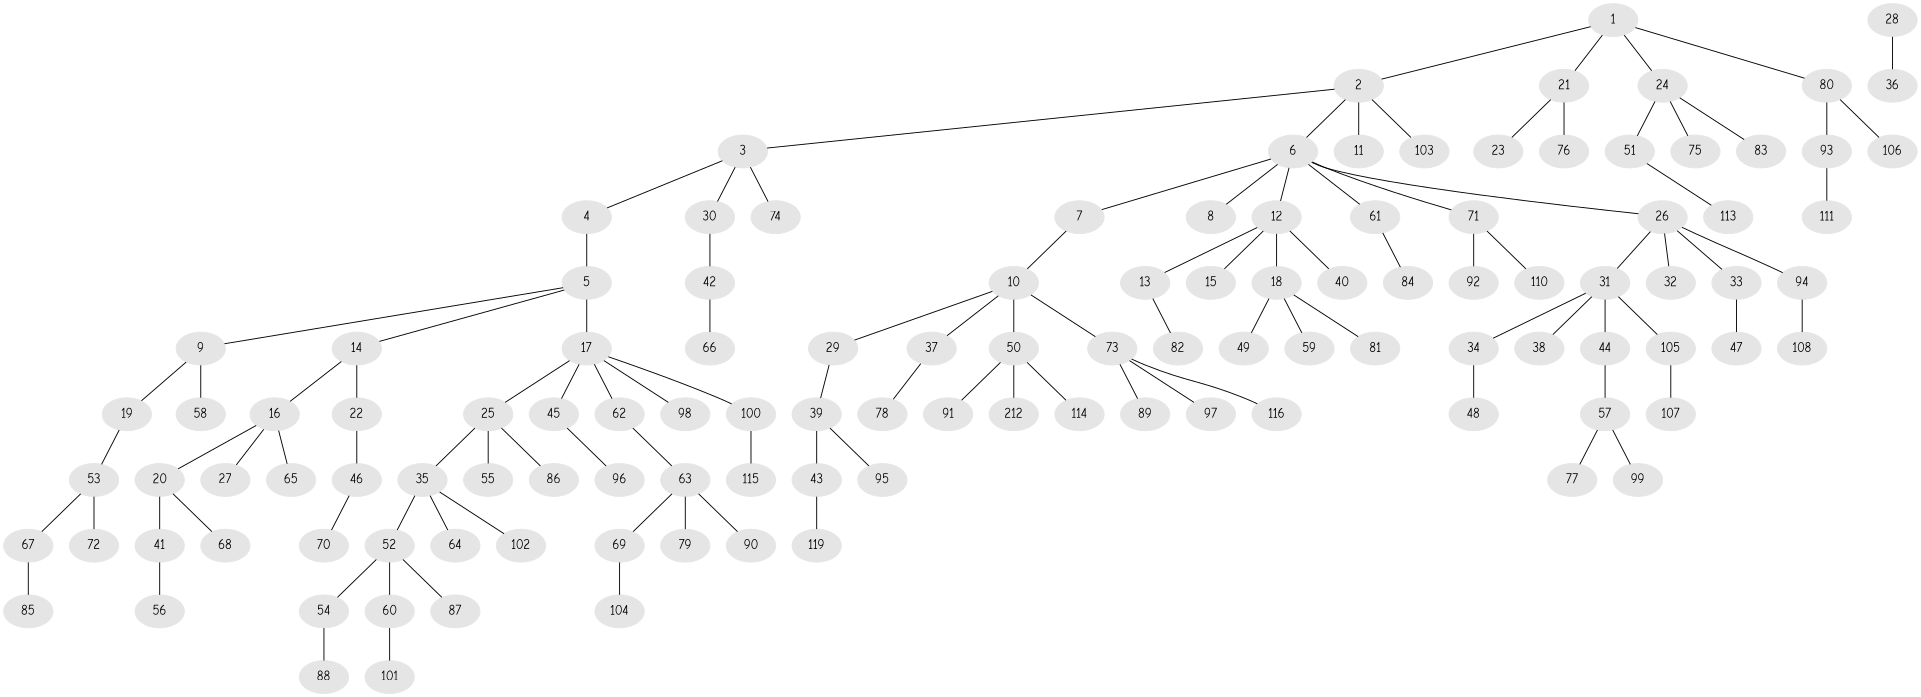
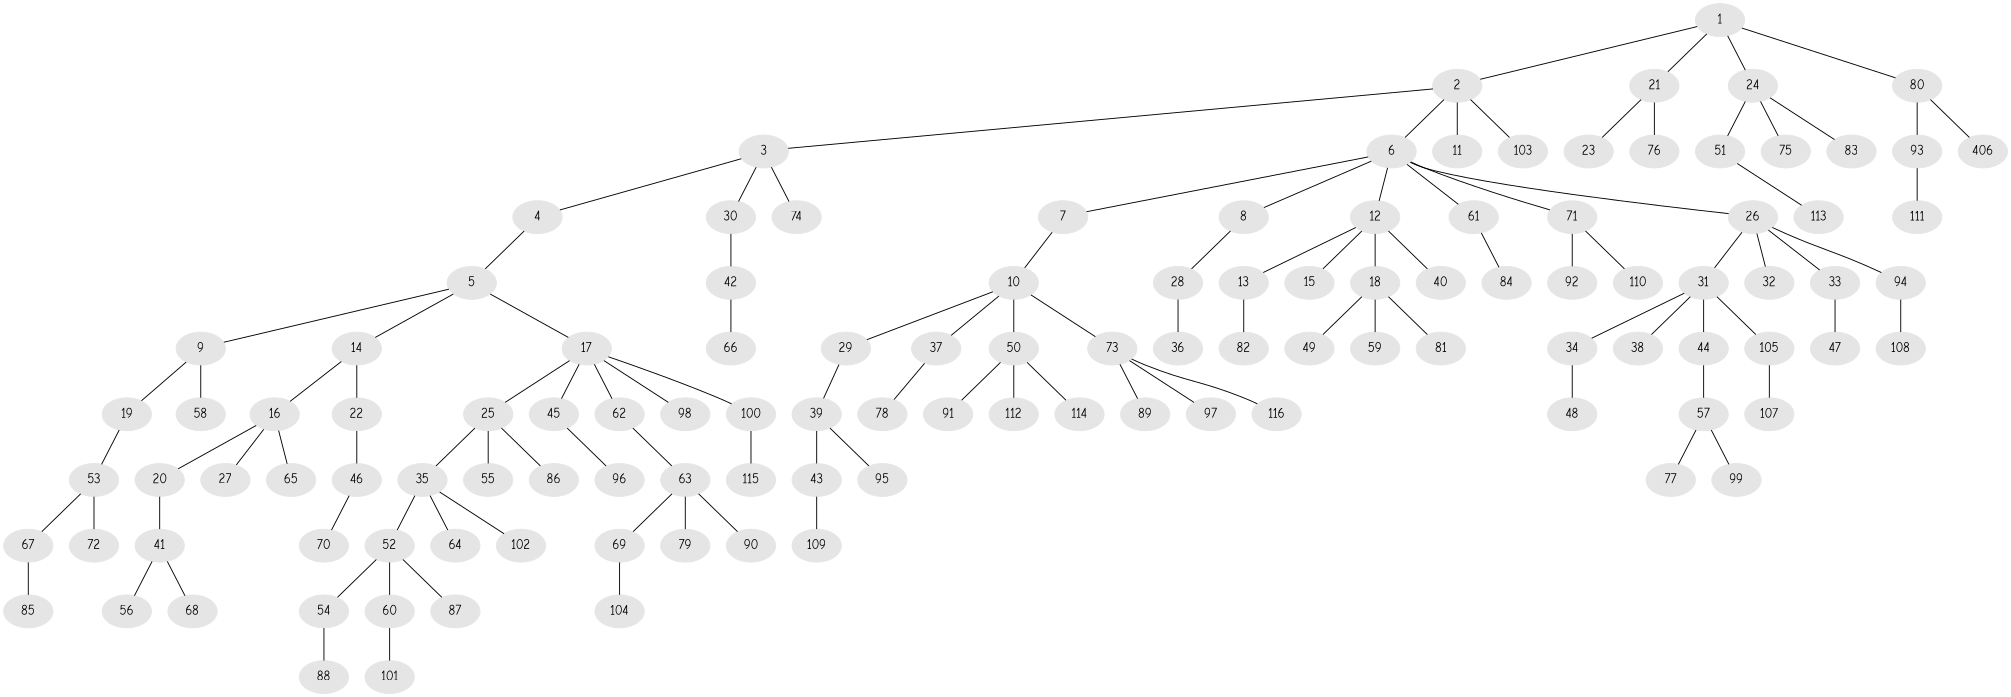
(1893, 151) -> (1983, 151)
none -> (1211, 250)
(1014, 414) -> (1014, 414)
(192, 513) -> (176, 579)
(817, 546) -> (817, 546)
